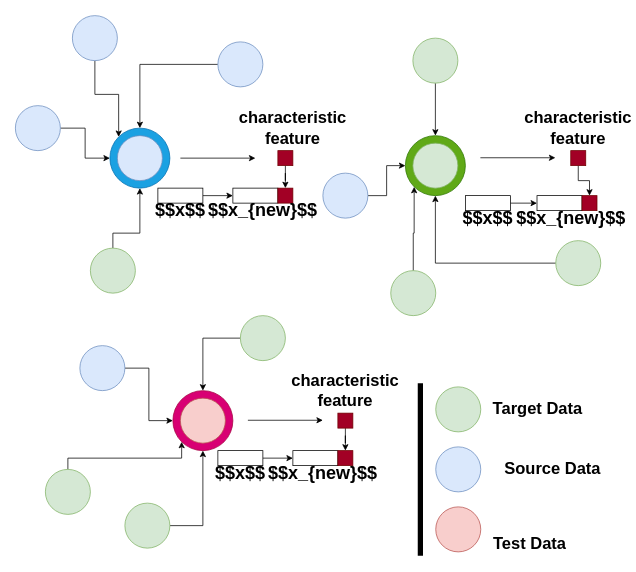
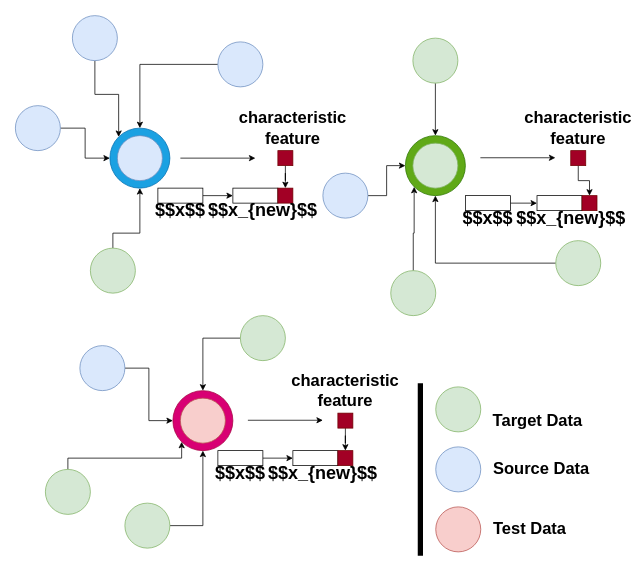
(537, 409) -> (537, 420)
(552, 469) -> (541, 469)
(530, 544) -> (530, 529)
